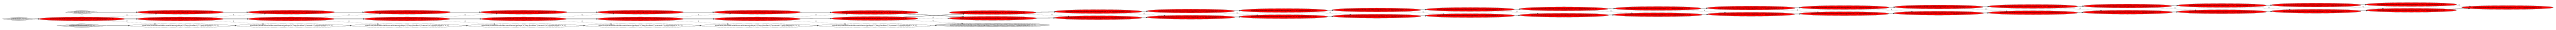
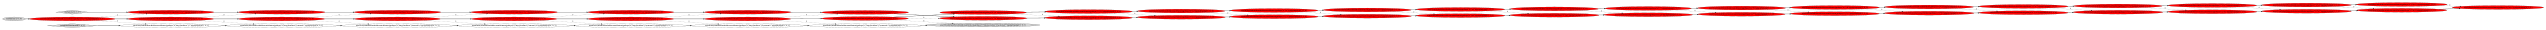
(19, 19) -> (14, 19)
